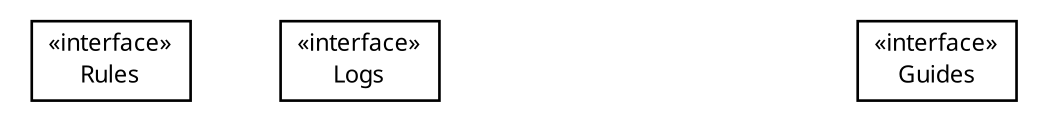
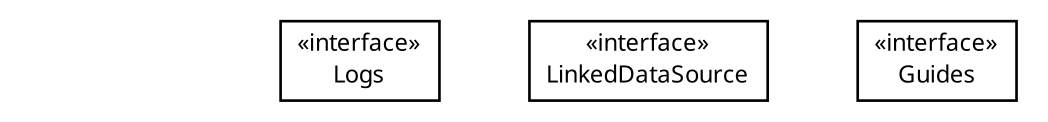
(111, 61) -> none
none -> (649, 61)
